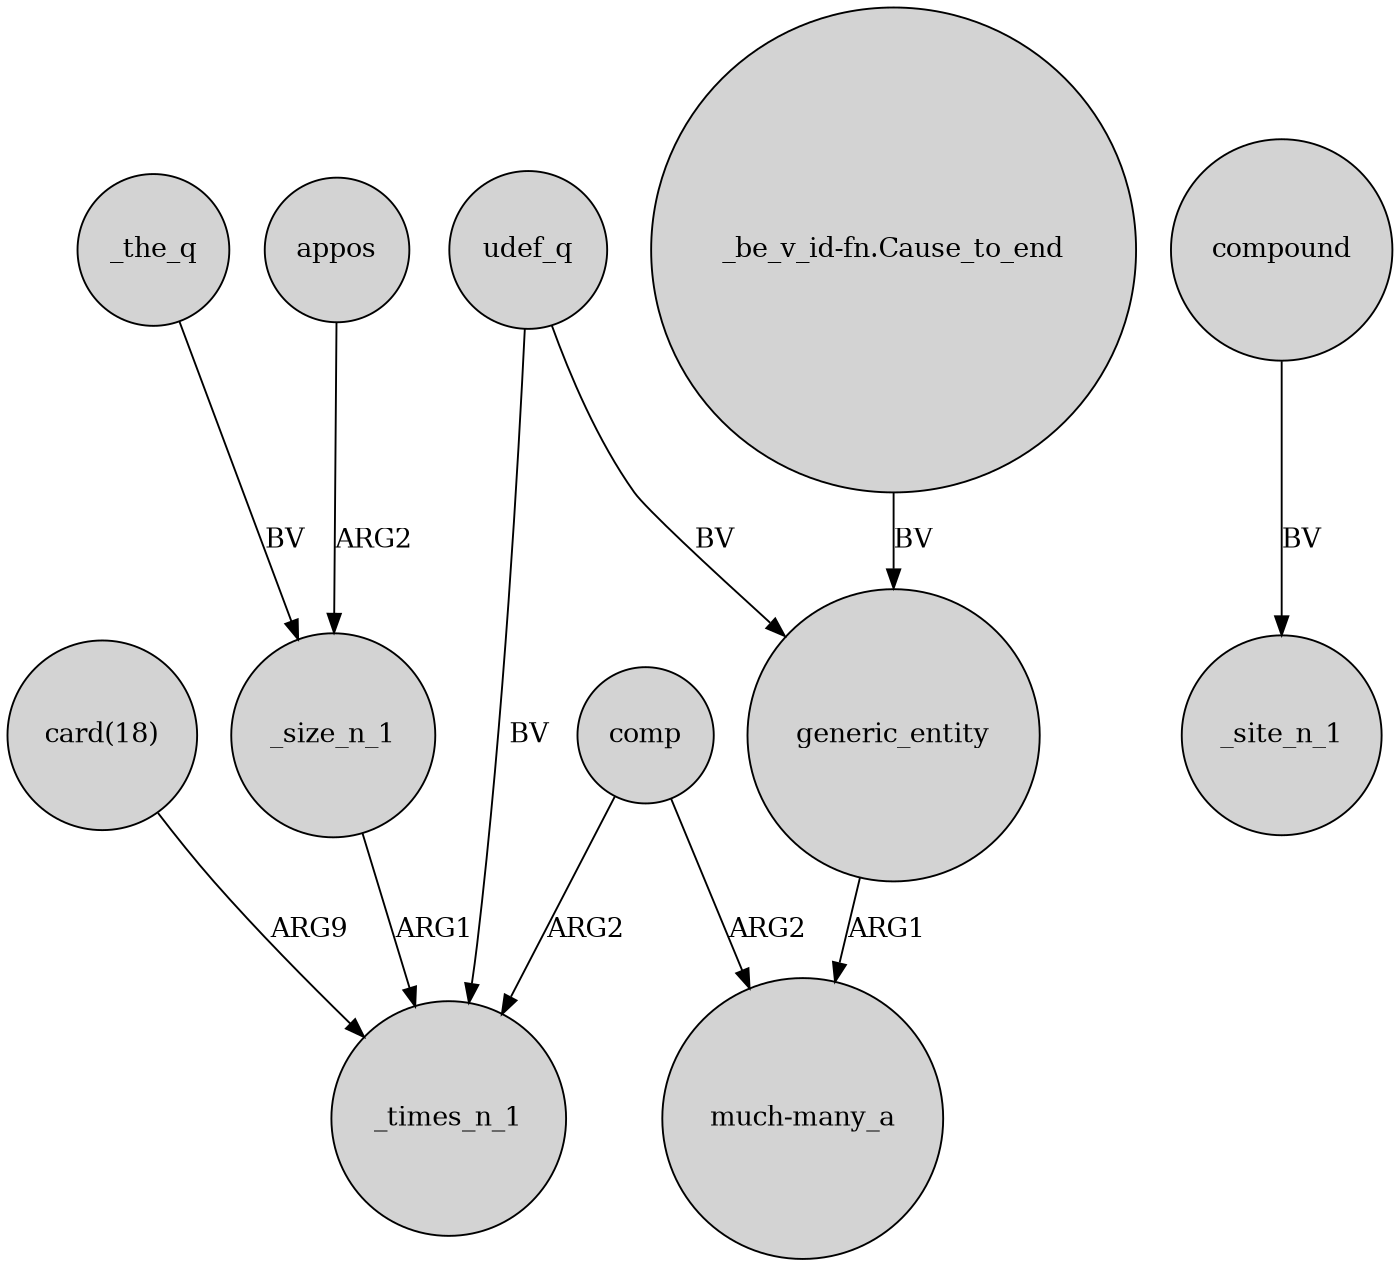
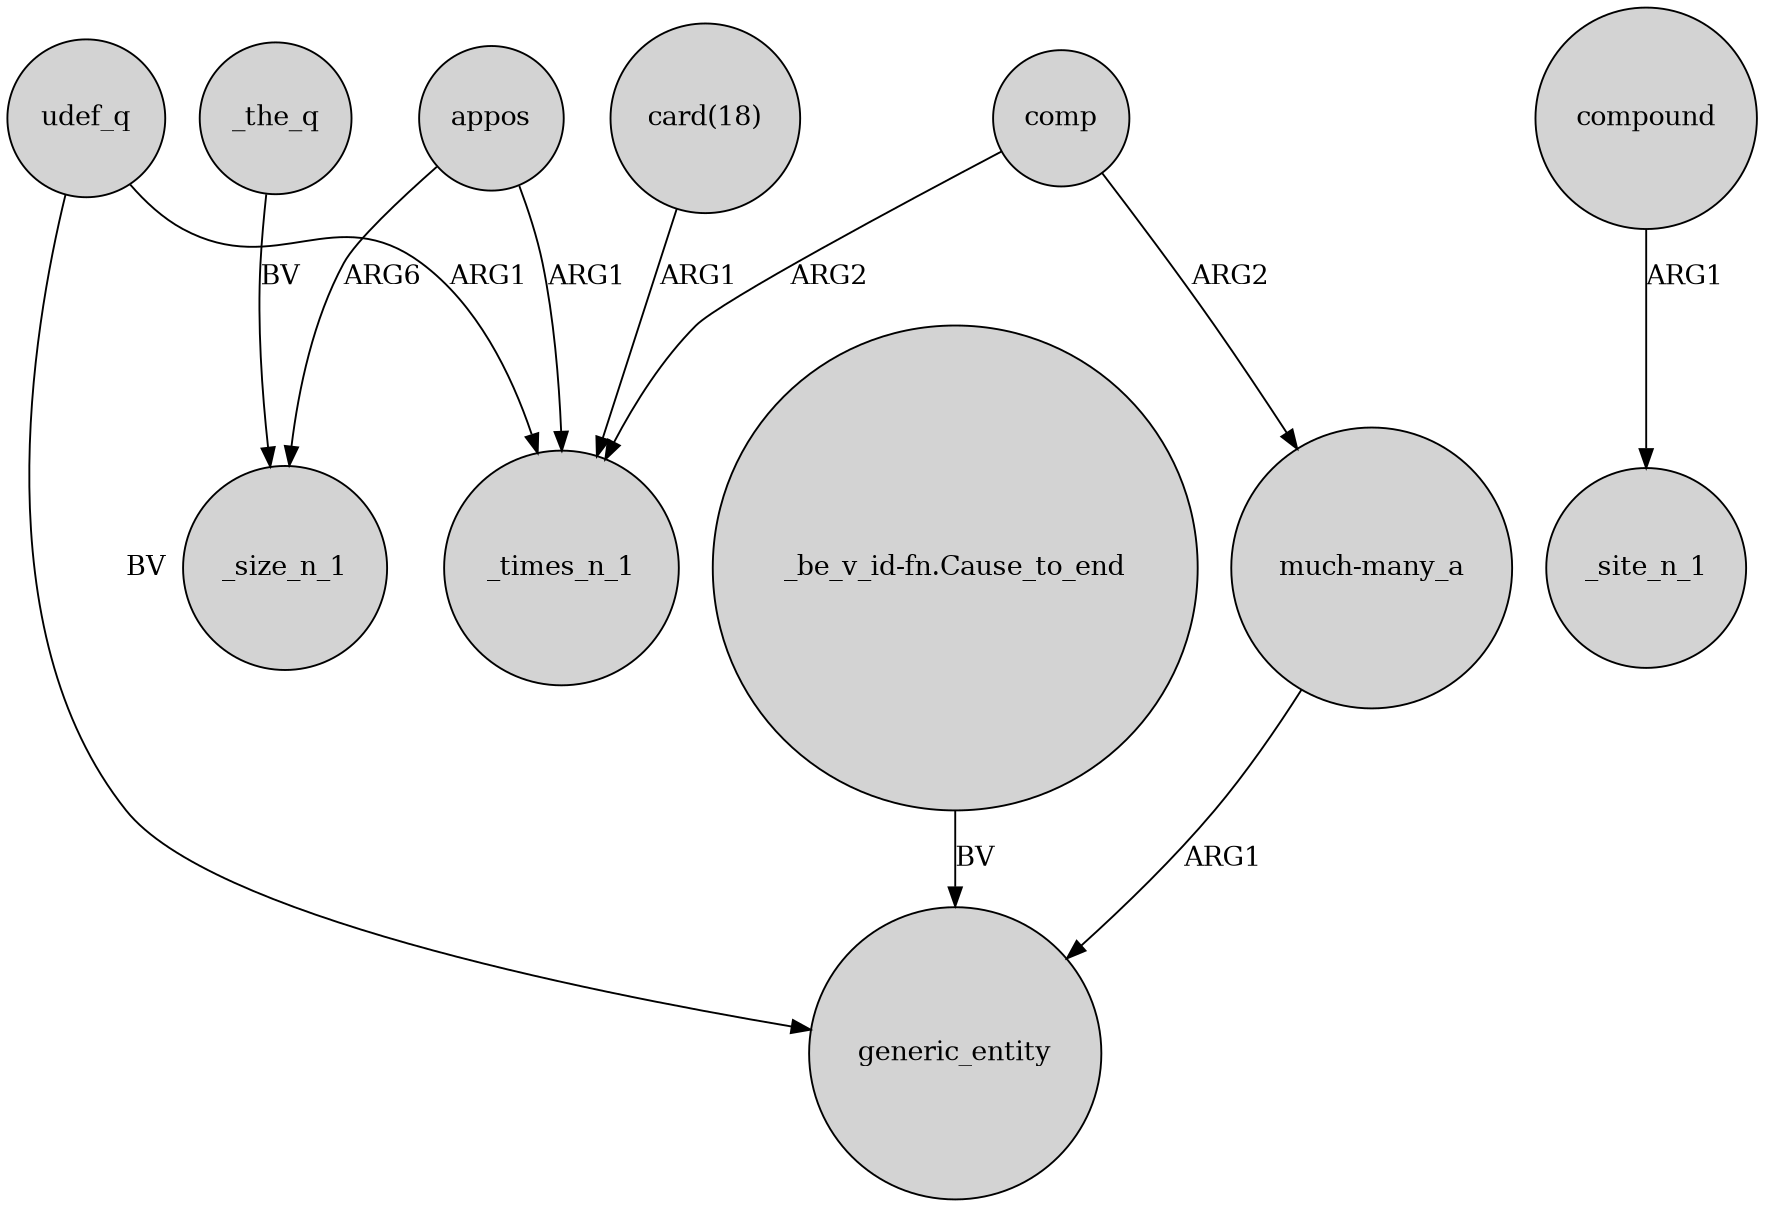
(374, 541) -> (383, 277)
(1302, 541) -> (1685, 277)
(529, 735) -> (489, 277)
(386, 911) -> (550, 307)
(850, 920) -> (1201, 826)
(310, 930) -> (699, 277)
